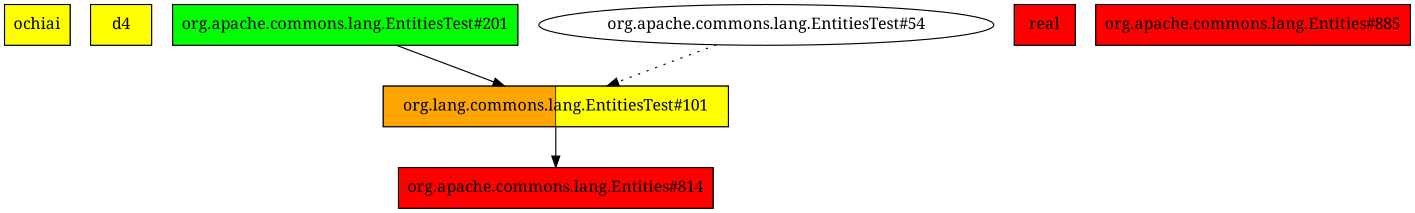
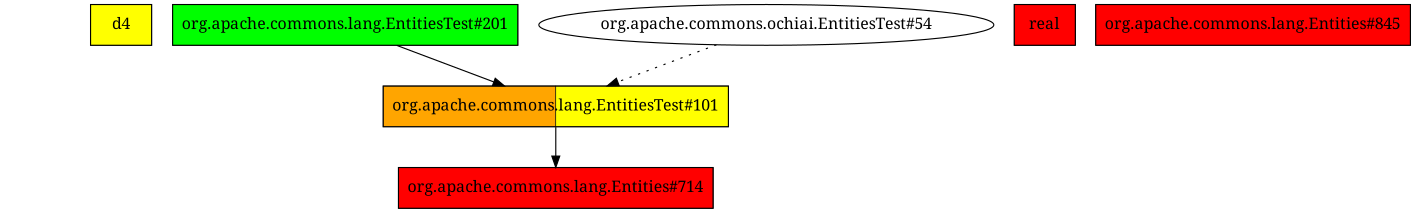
(37, 25) -> none
(766, 25) -> (766, 25)
(1253, 25) -> (1253, 25)
(556, 106) -> (556, 106)
(556, 188) -> (556, 188)
